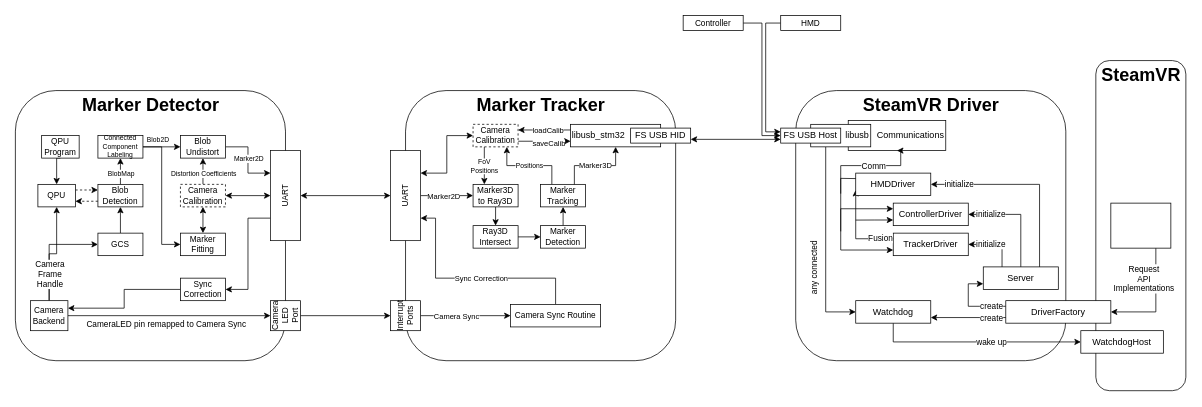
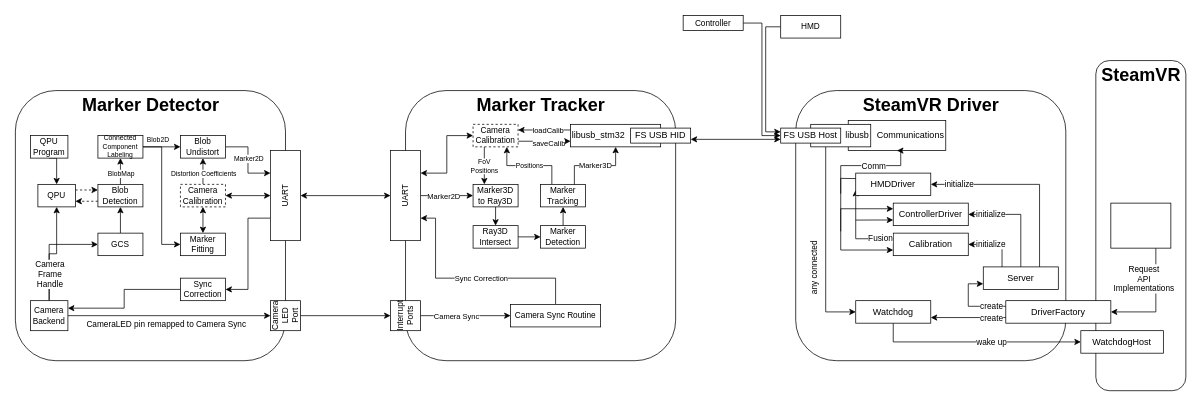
(810, 23) -> (810, 27)
(60, 147) -> (49, 147)
(930, 244) -> (930, 244)
